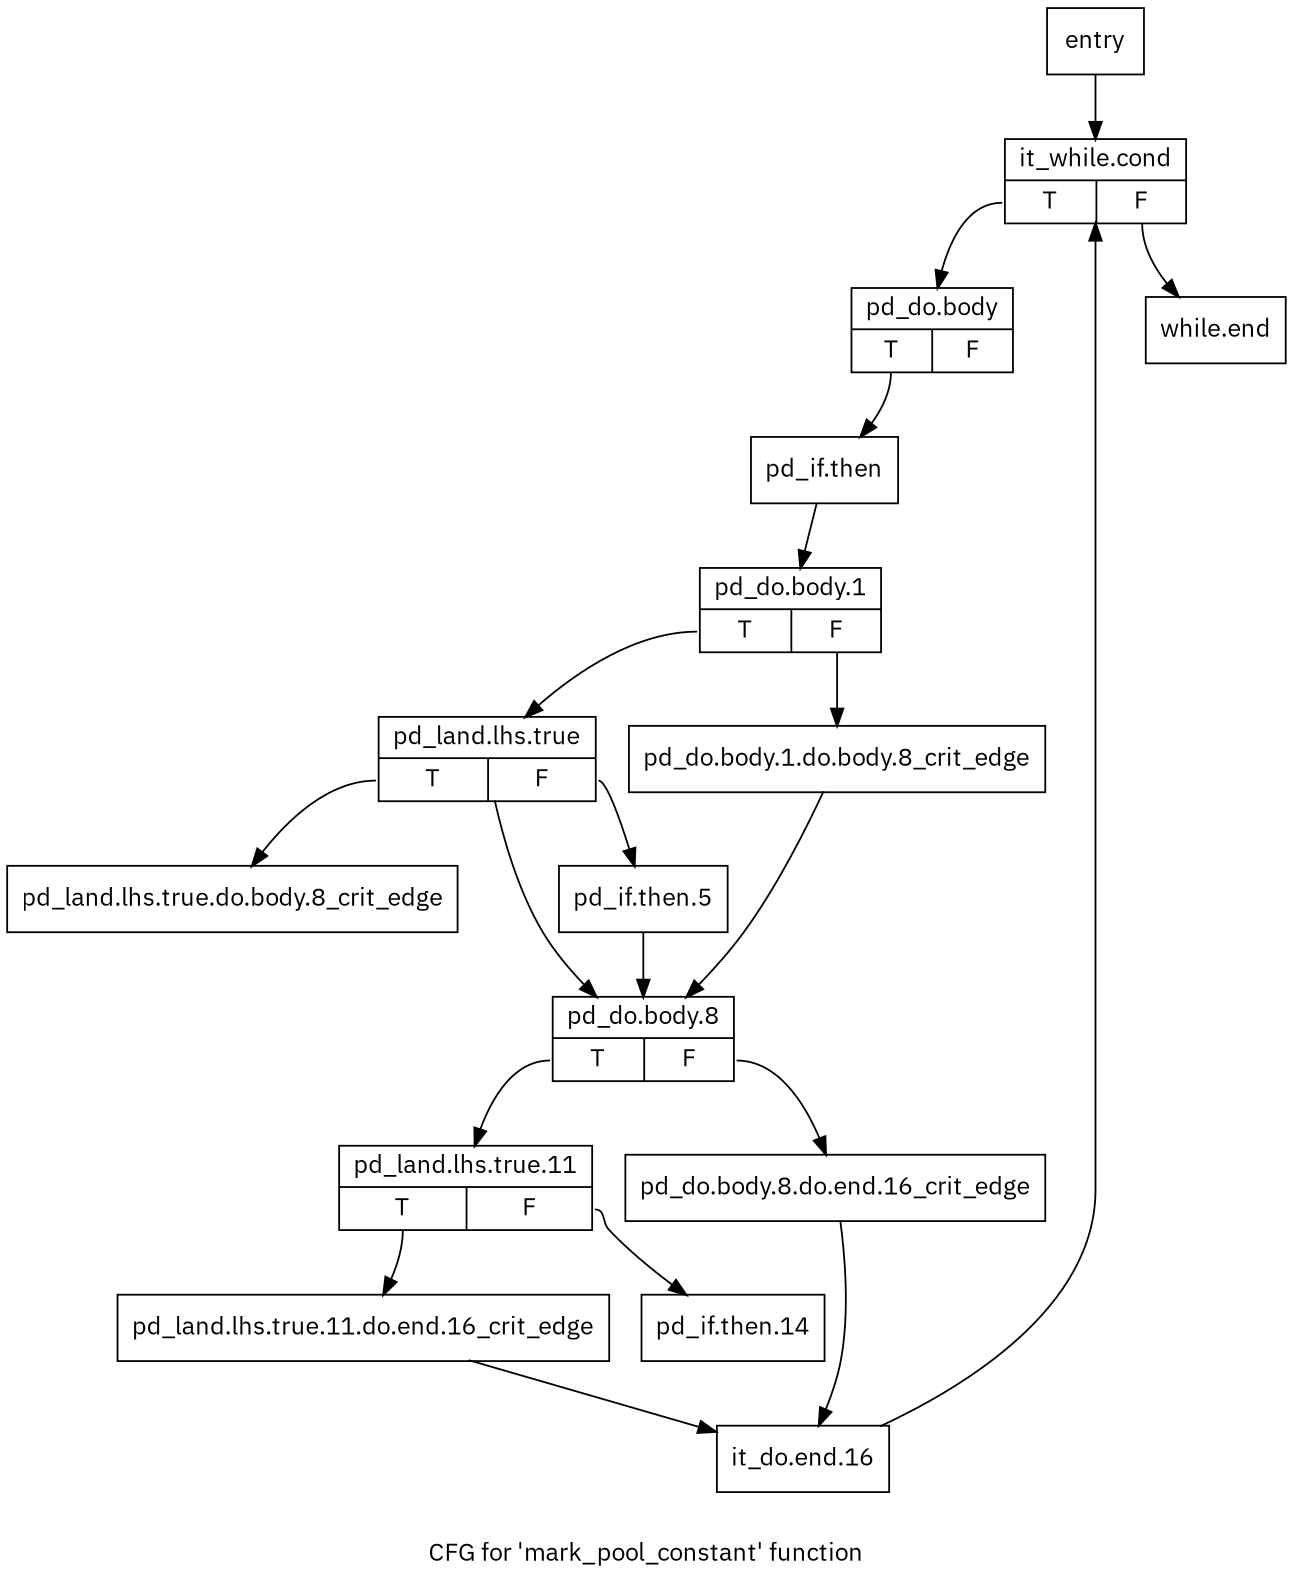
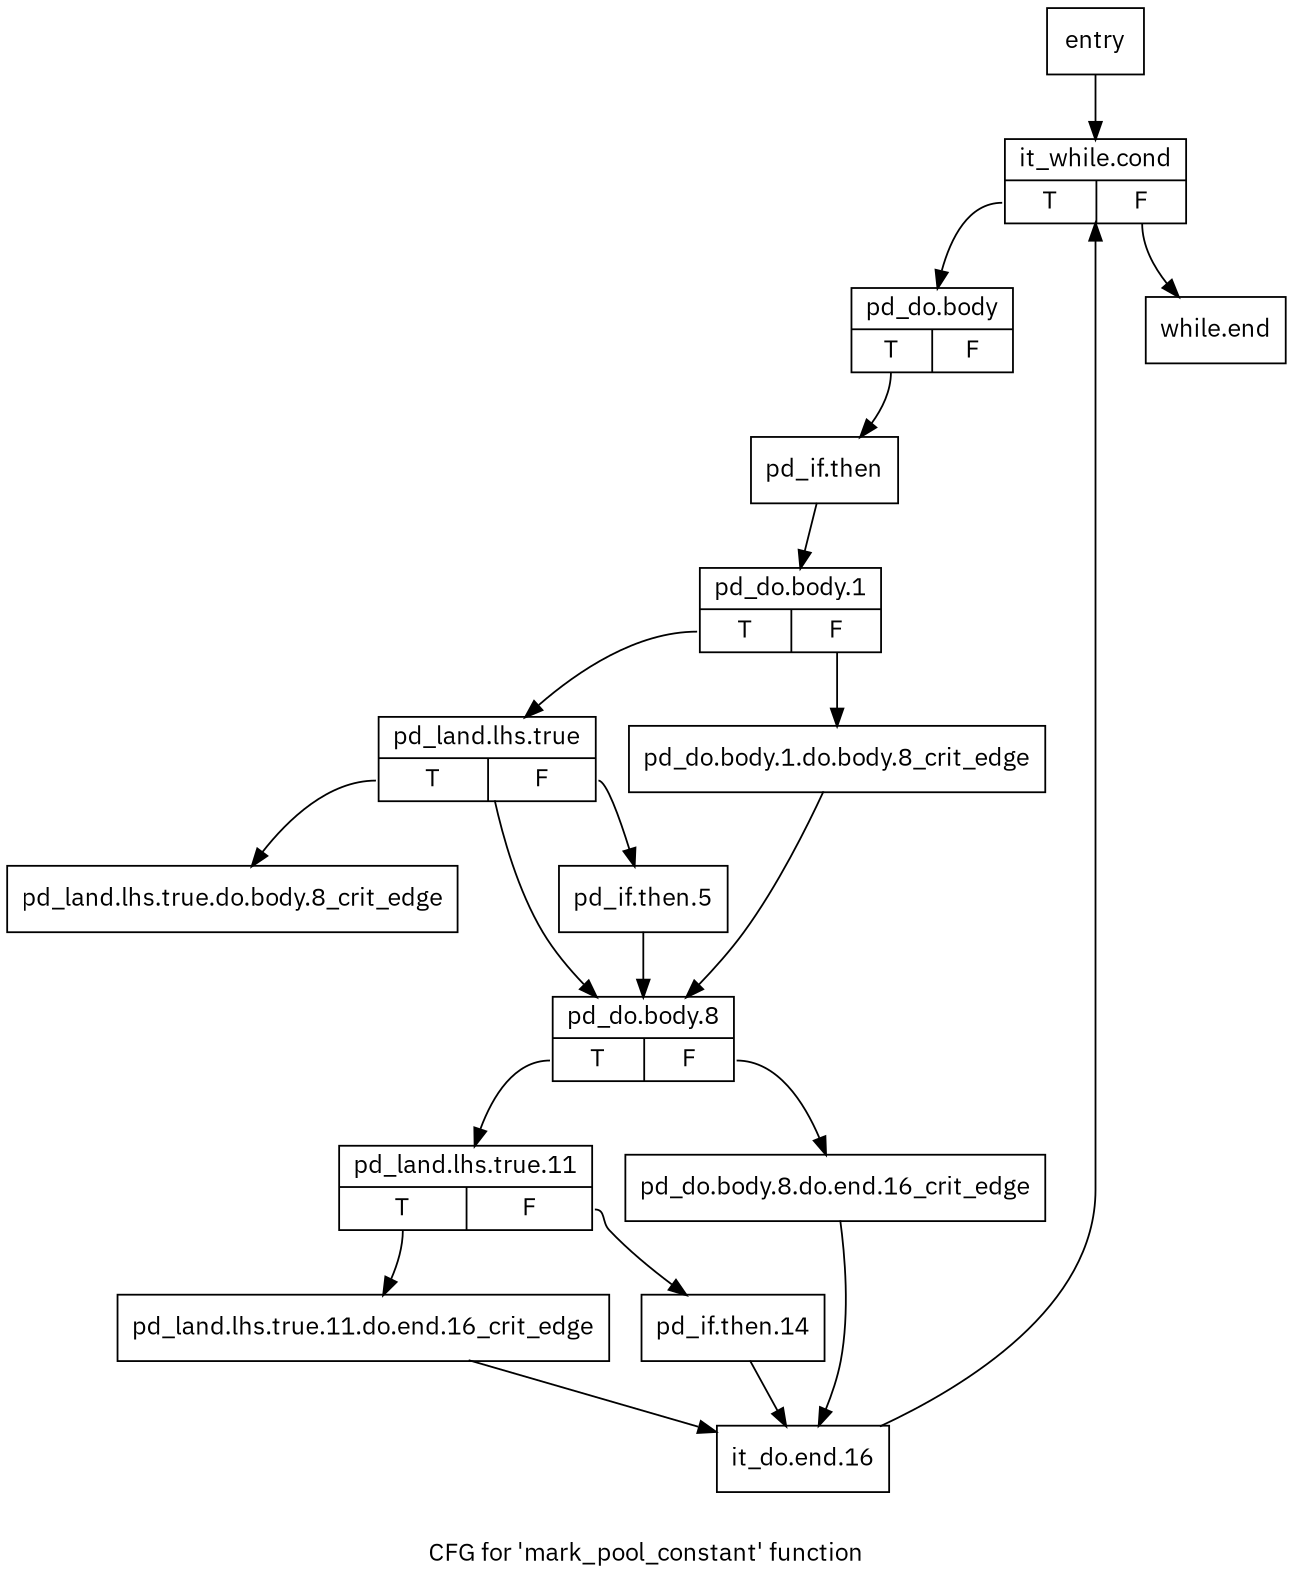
none -> (764, 1386)
